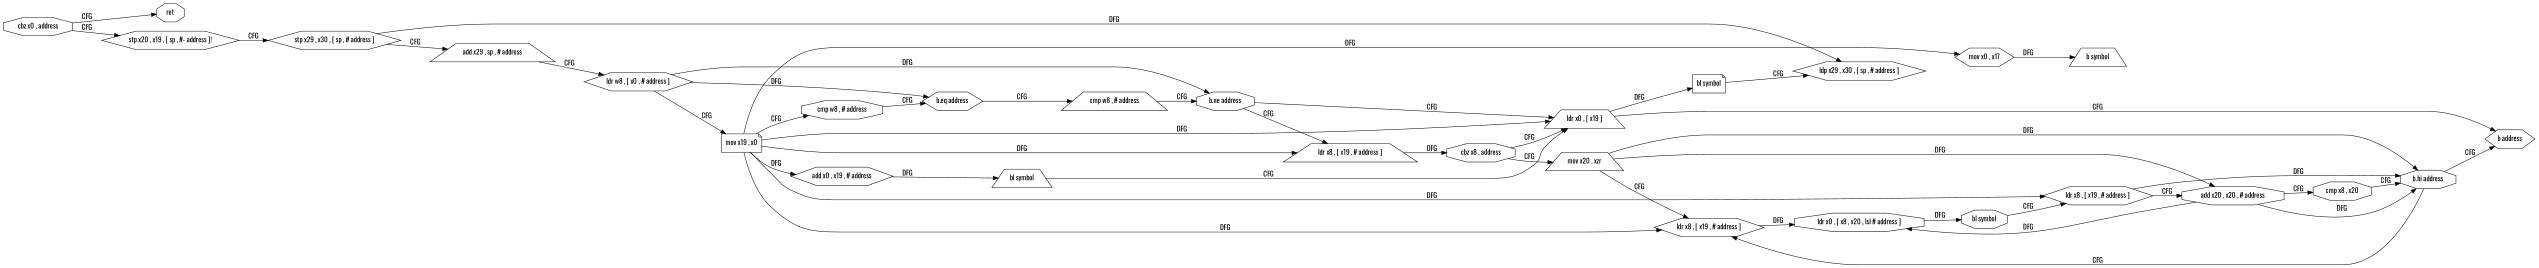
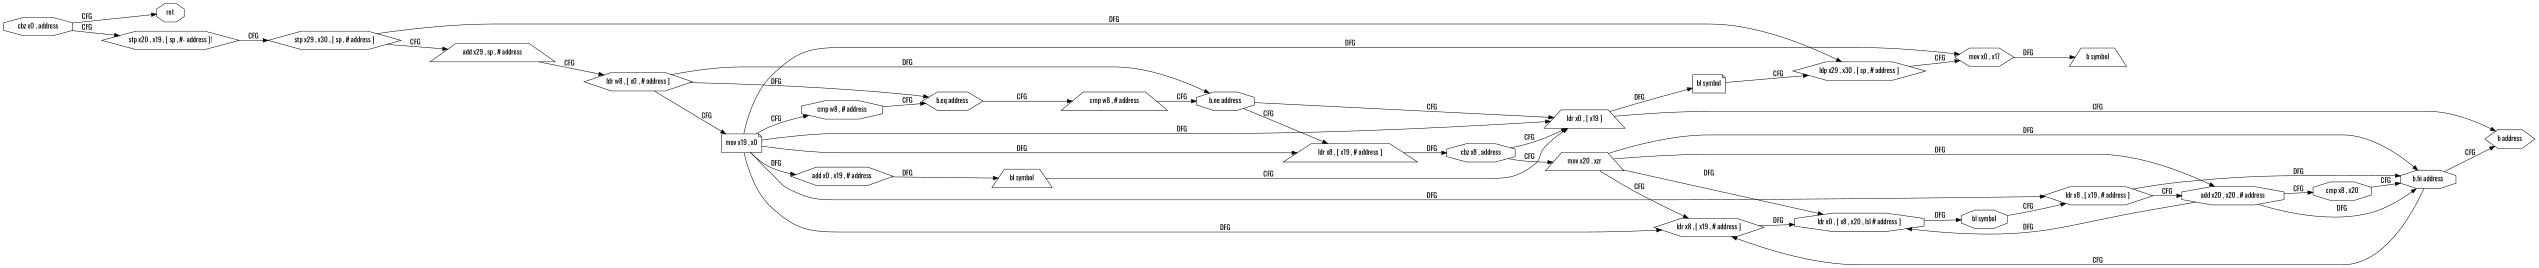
none -> (1932, 64)
none -> (1720, 192)
